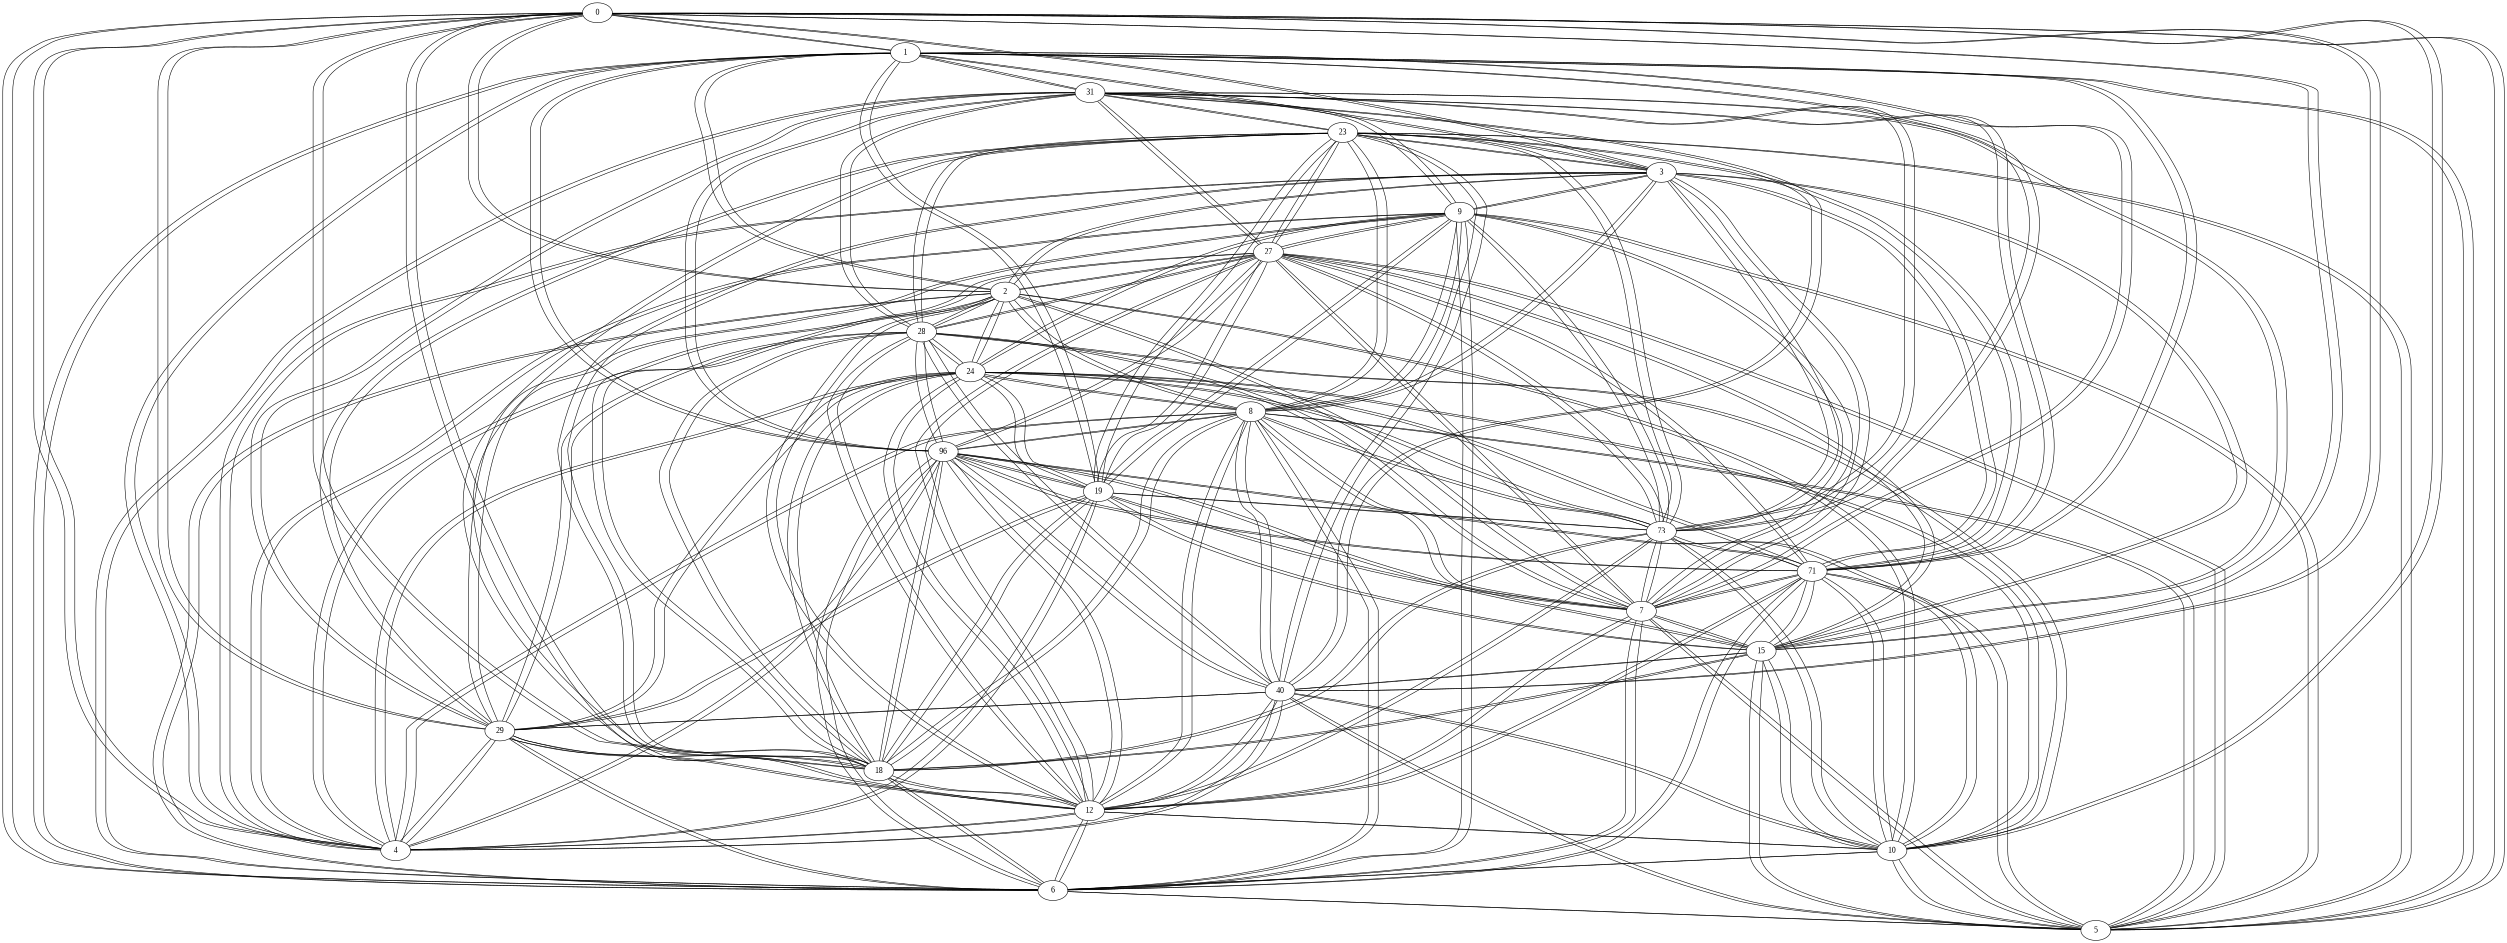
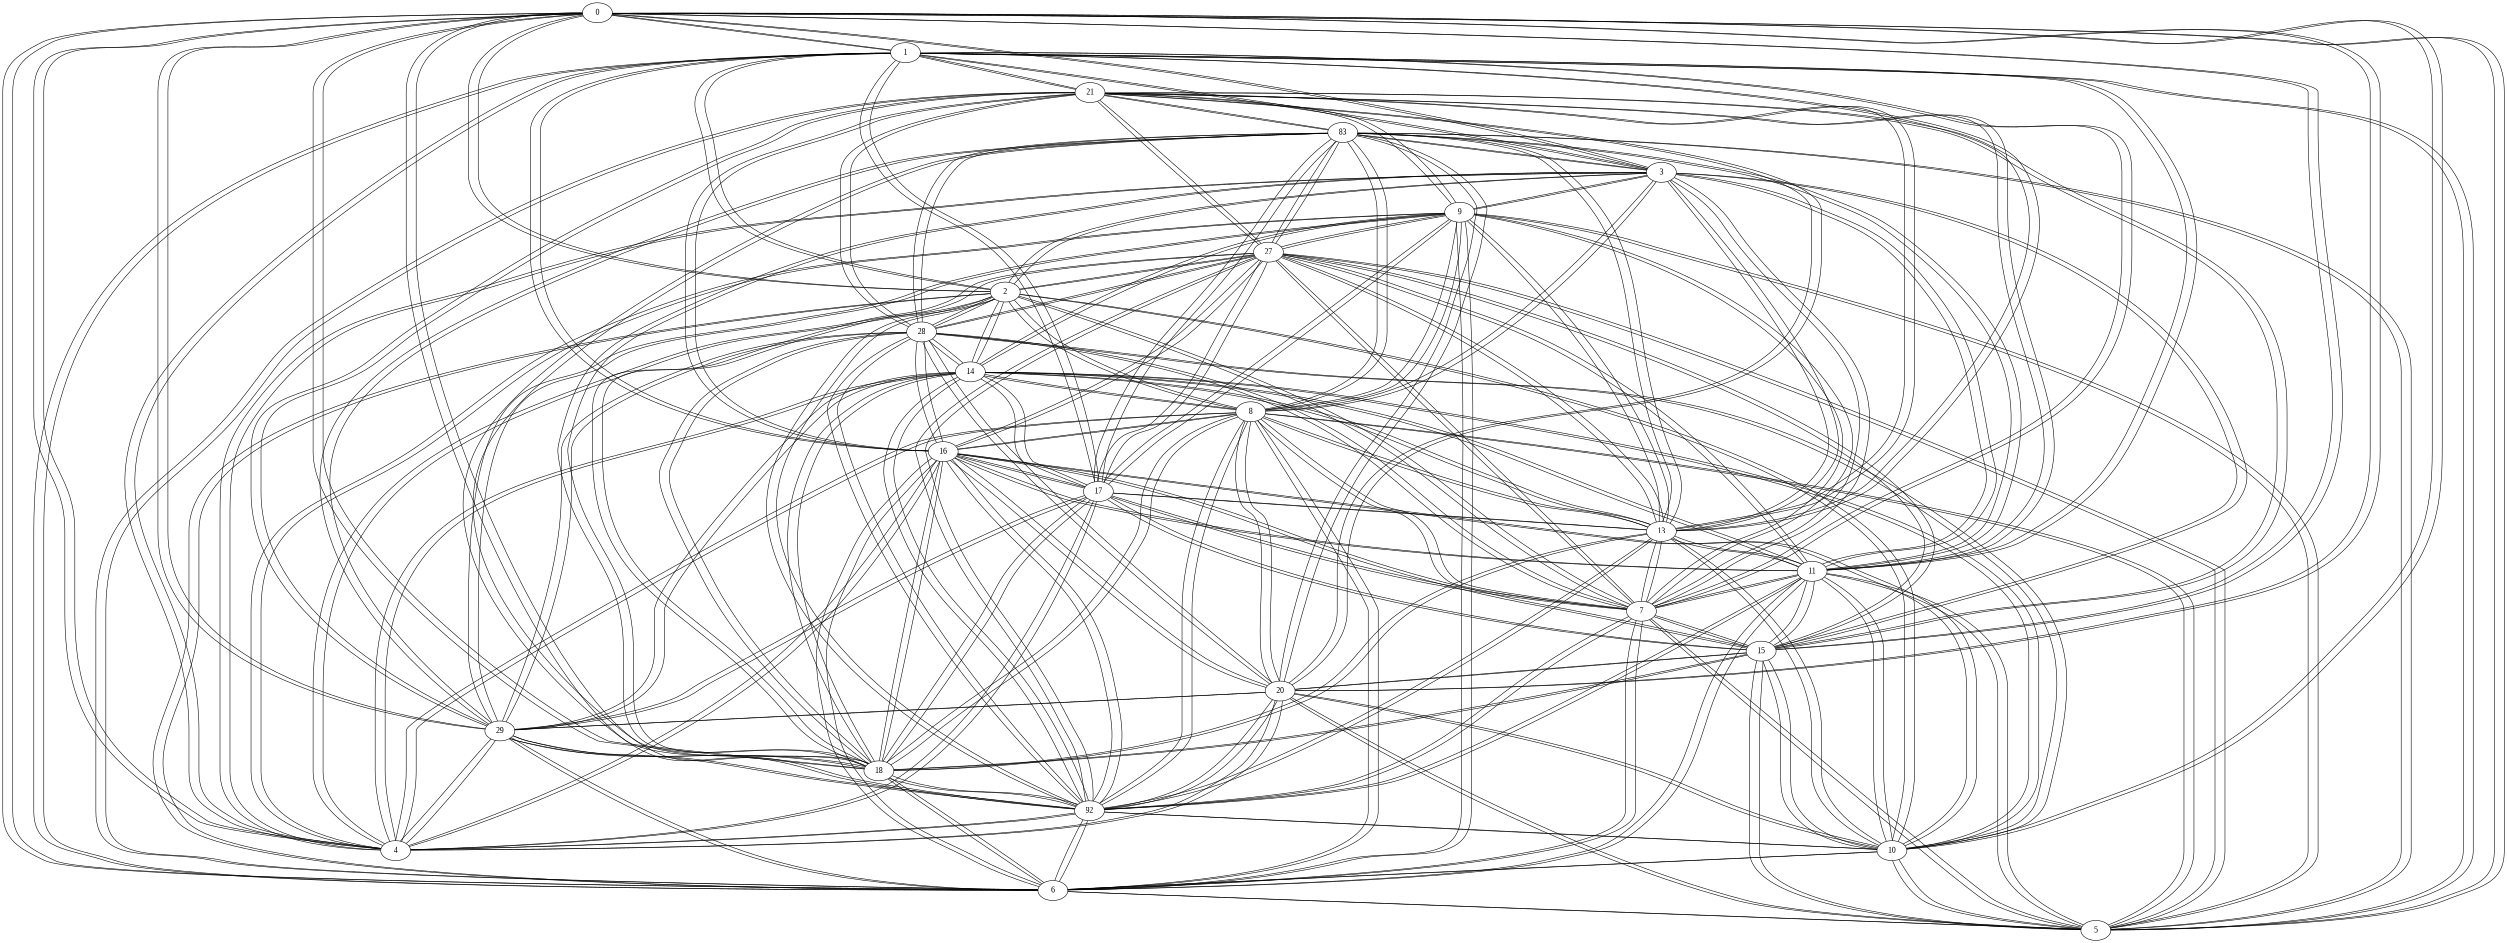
(1090, 93) -> (1090, 93)
(1343, 132) -> (1343, 132)
(970, 372) -> (970, 372)
(943, 452) -> (943, 452)
(1098, 492) -> (1098, 492)
(1661, 531) -> (1661, 531)
(1812, 571) -> (1812, 571)
(1280, 691) -> (1280, 691)
(1089, 811) -> (1089, 811)
